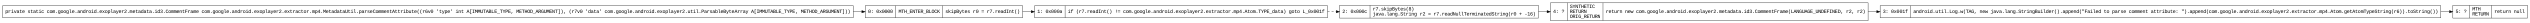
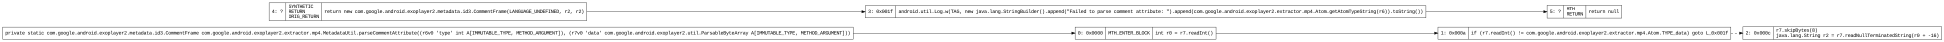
(983, 12) -> (1184, 33)
(1543, 12) -> none
